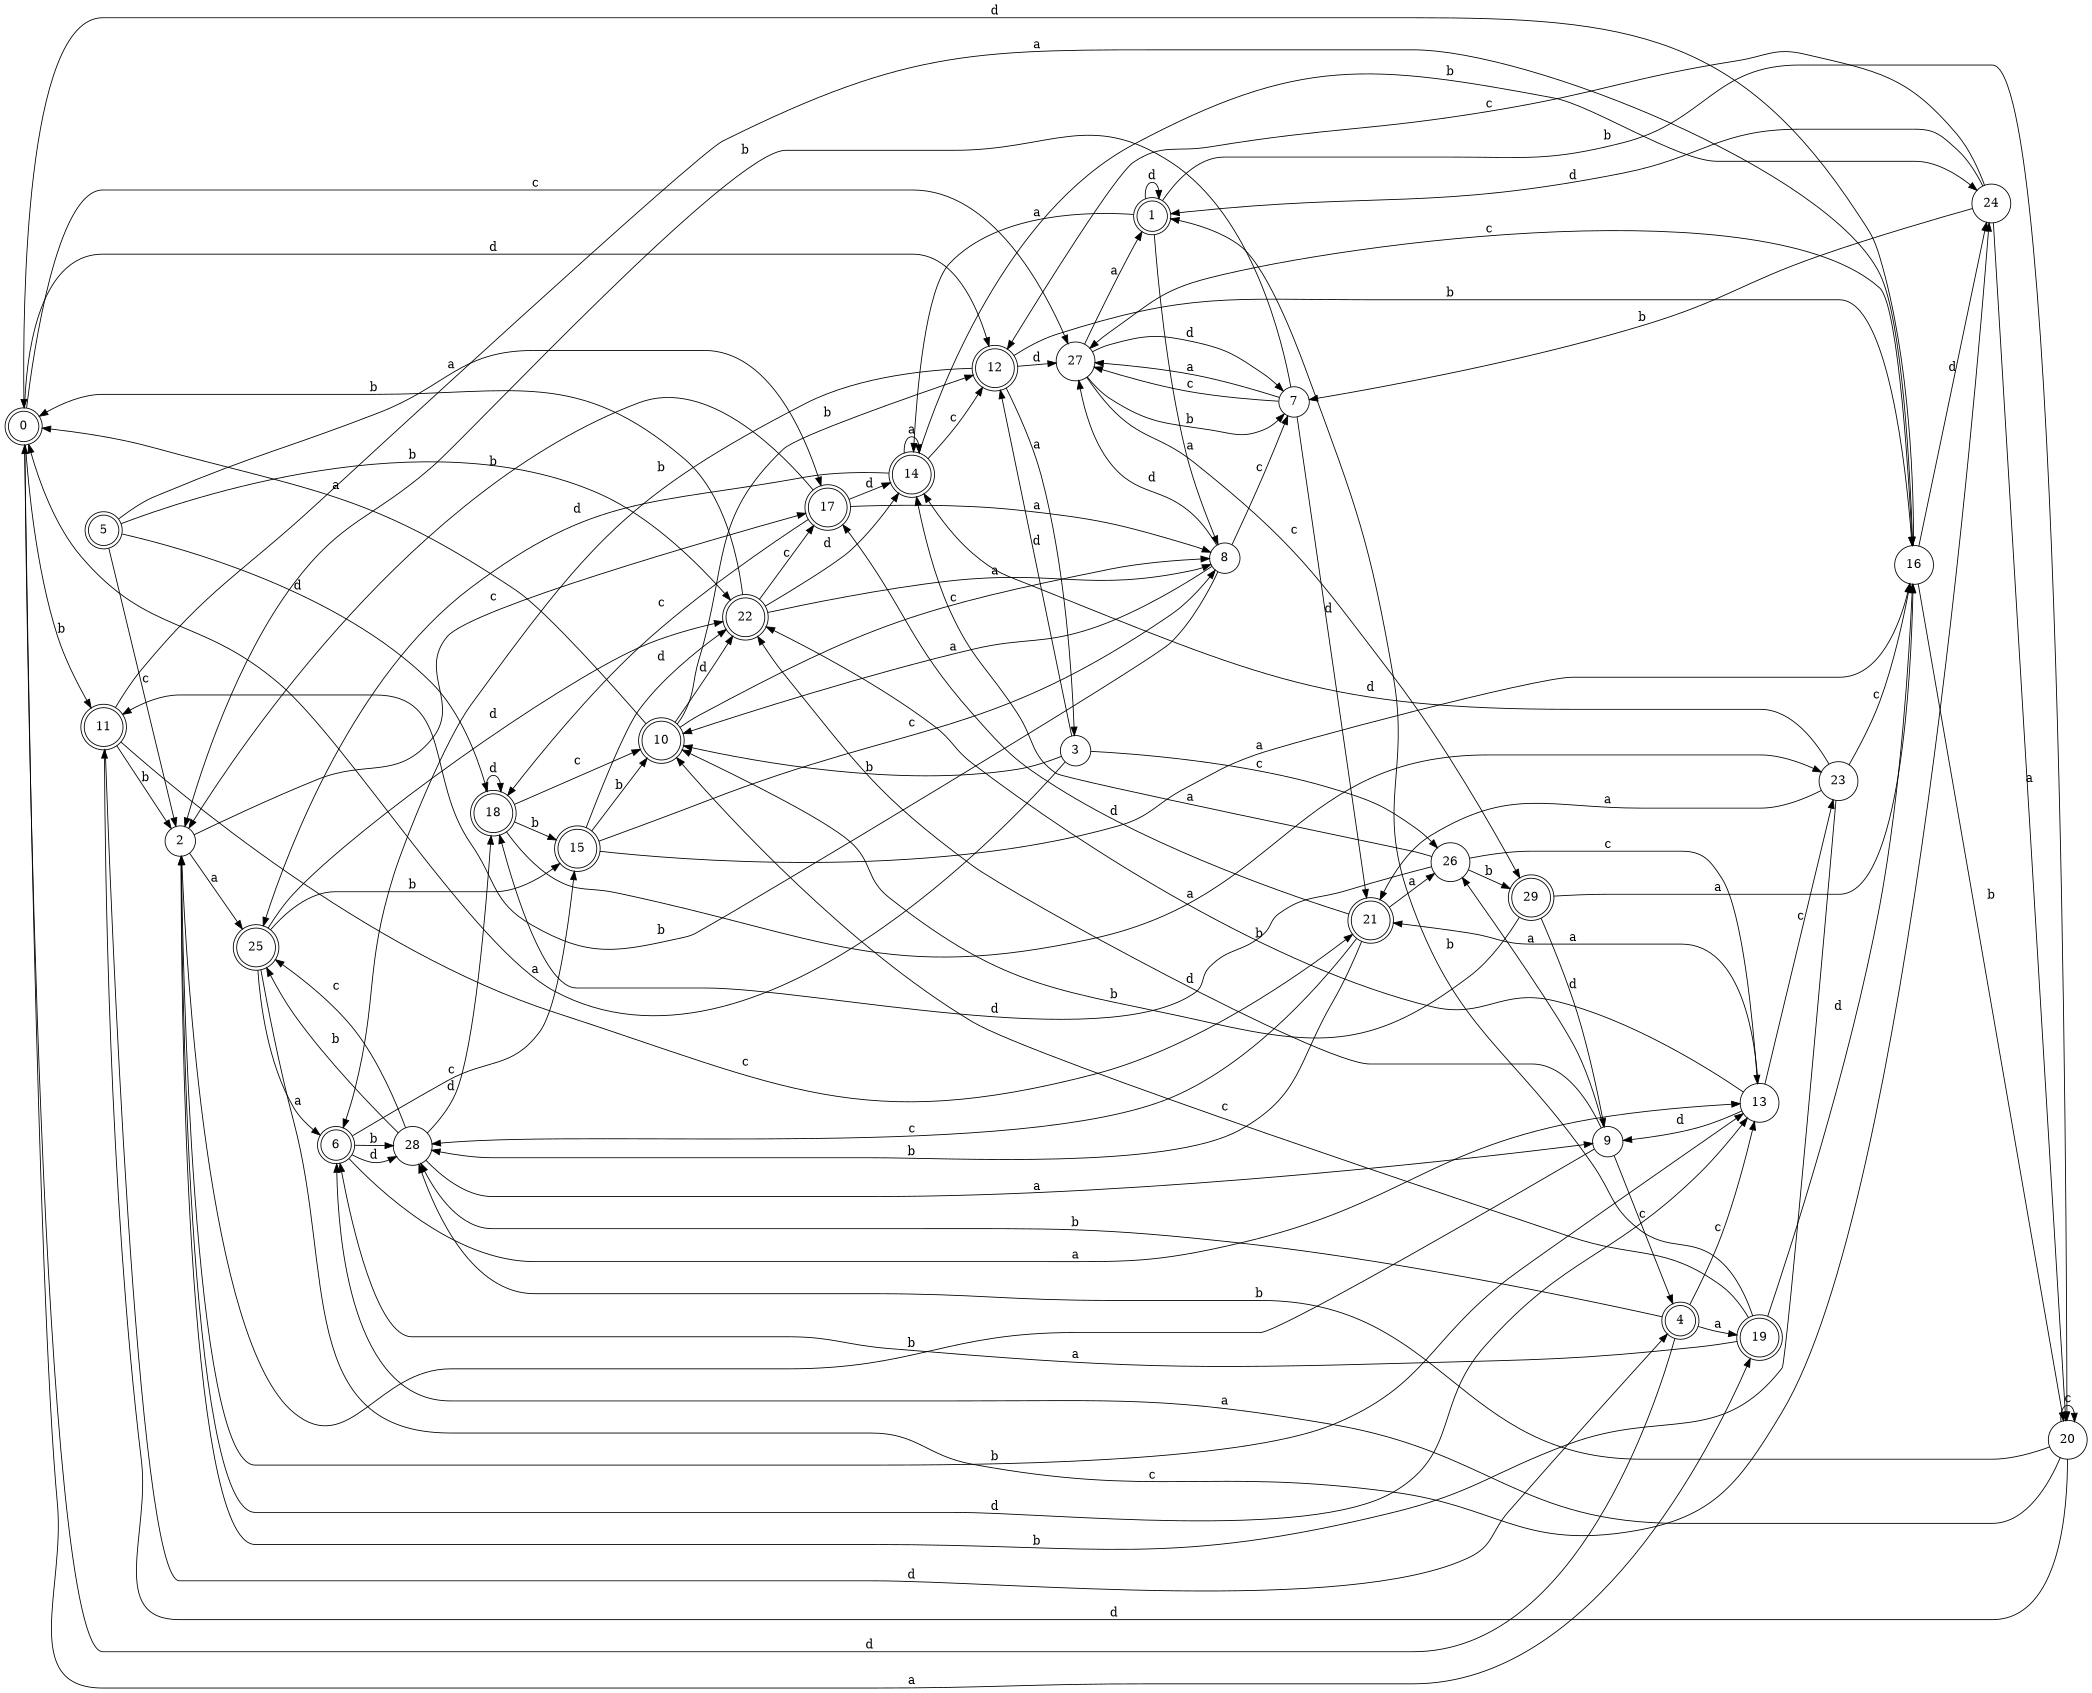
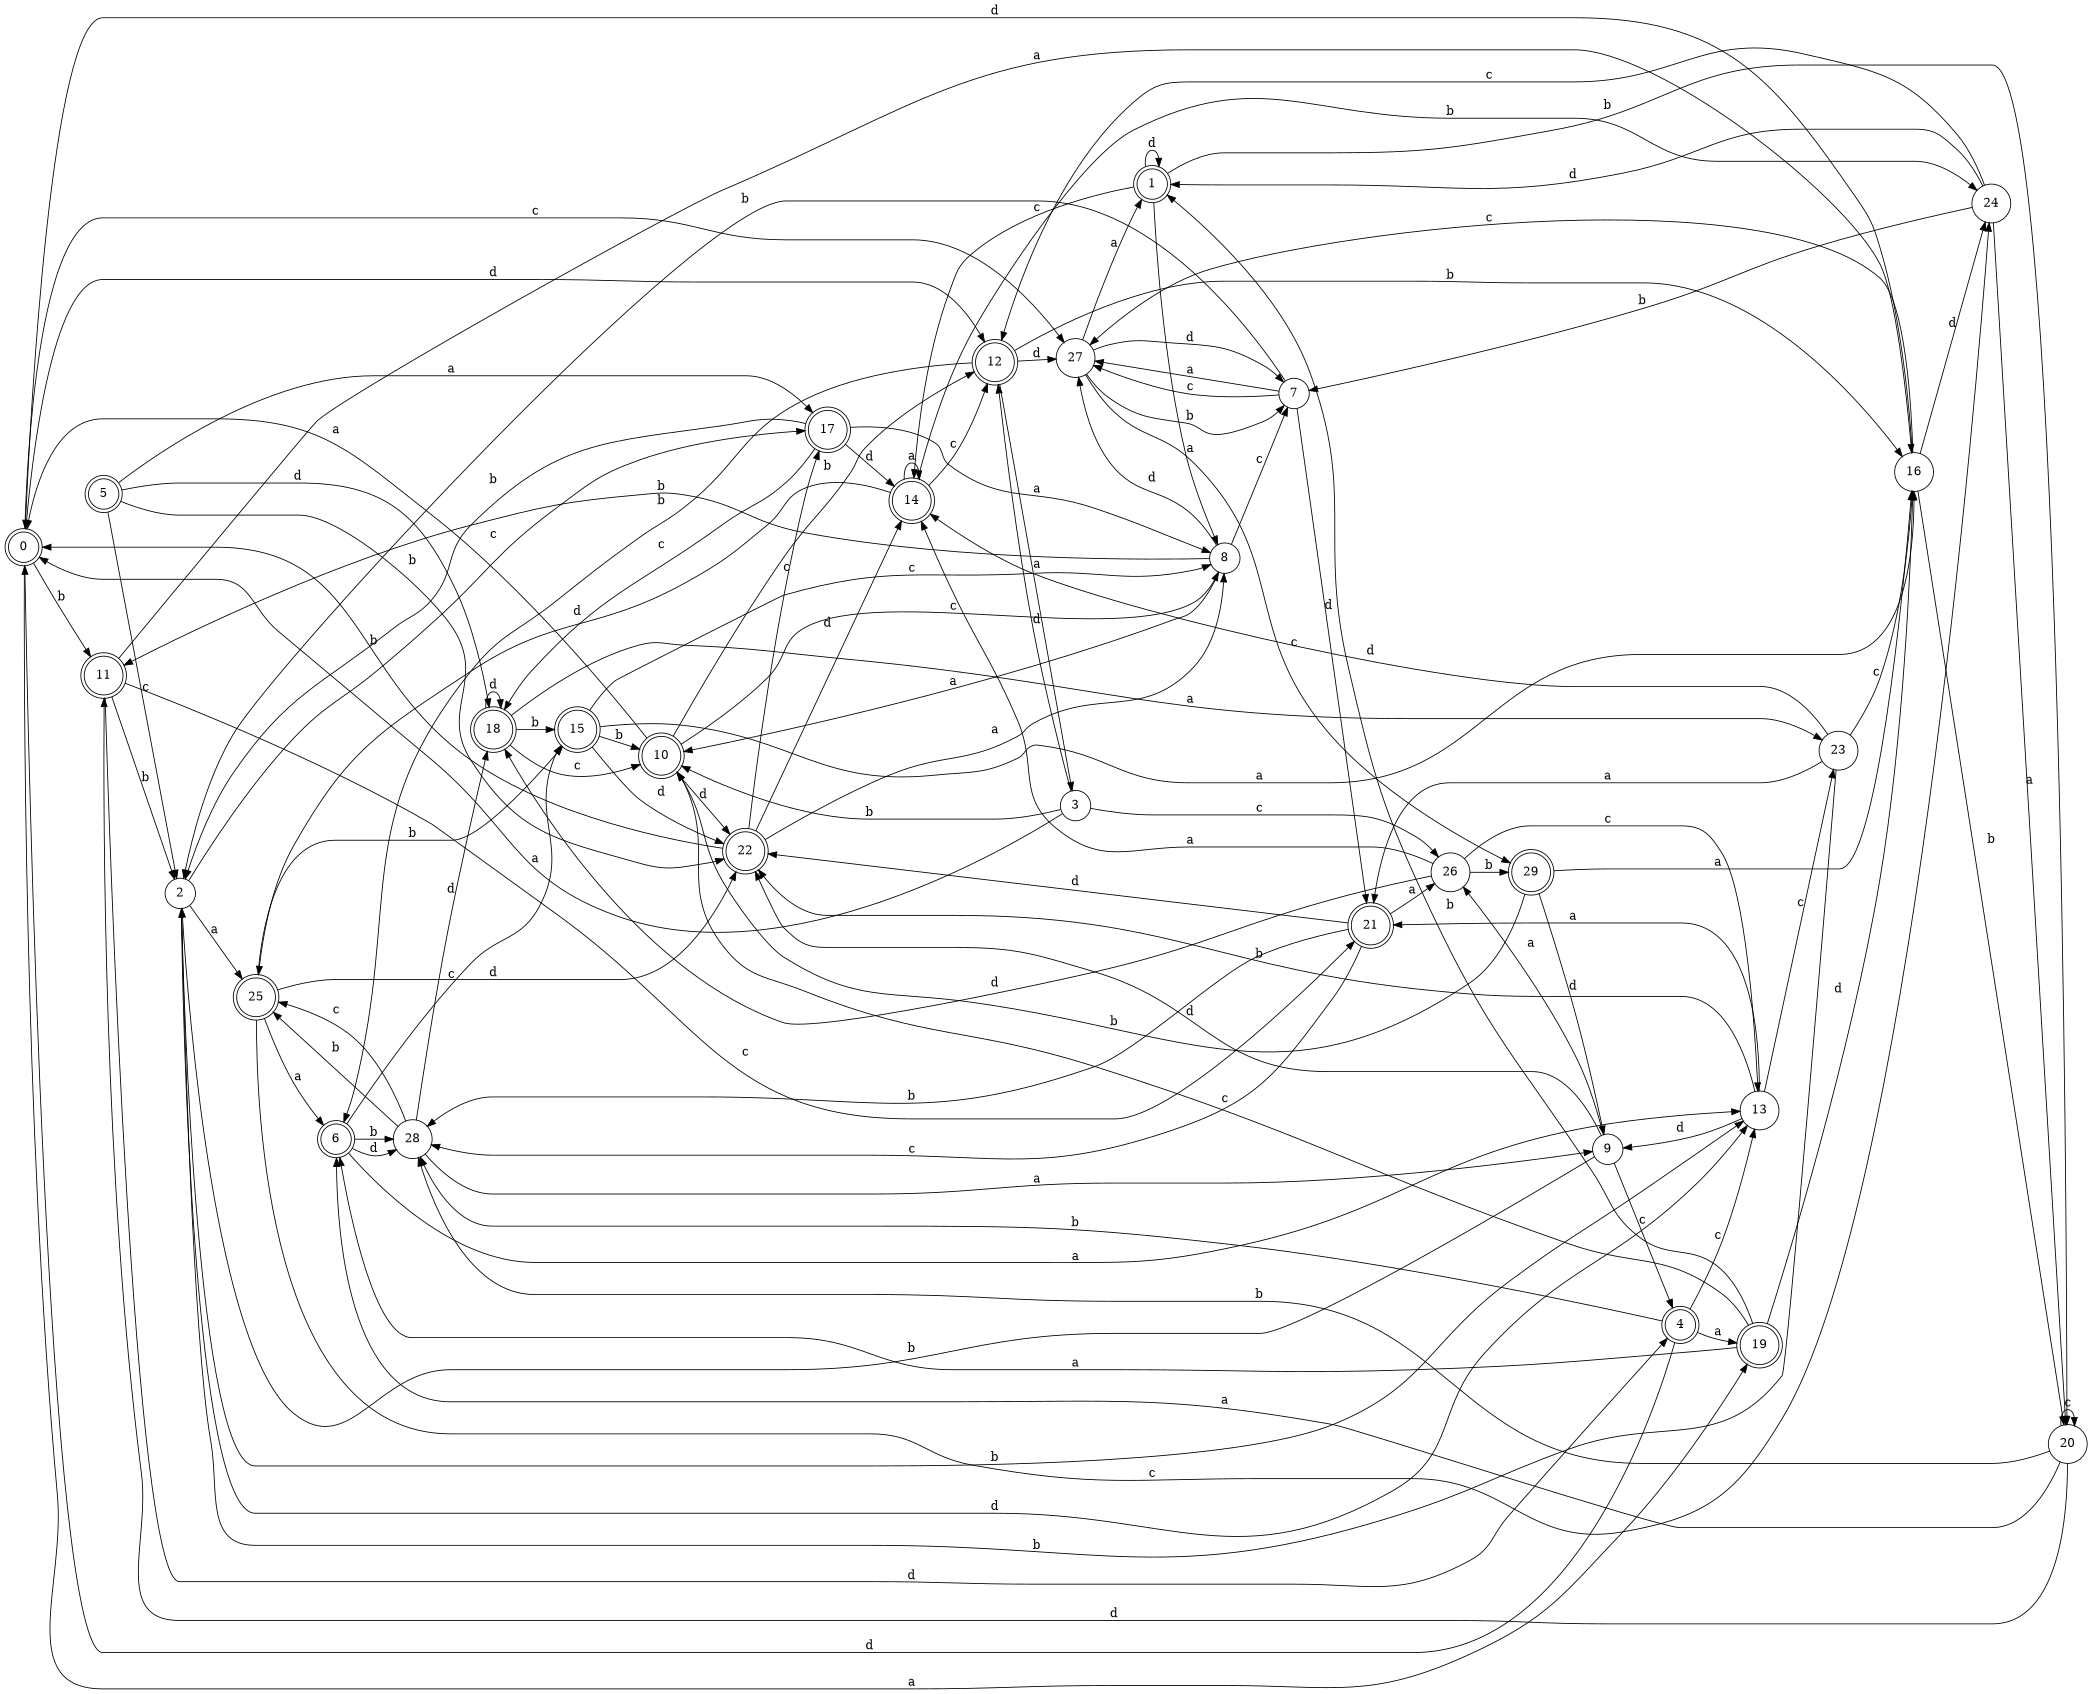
(1037, 213) -> (1037, 208)
(1065, 792) -> (1062, 889)
